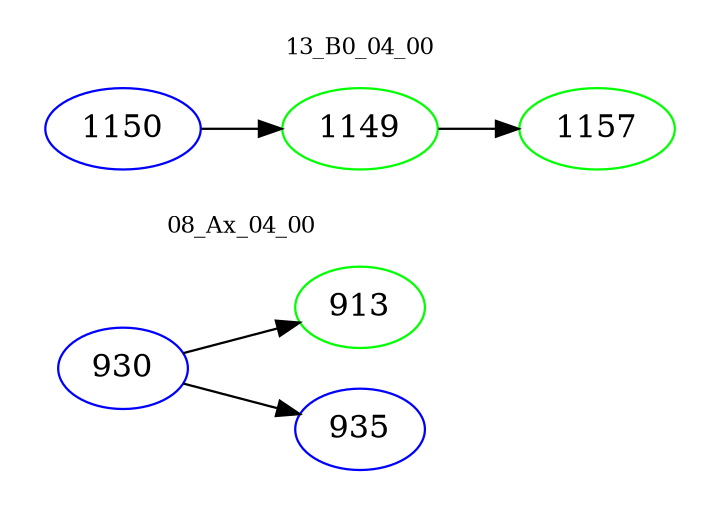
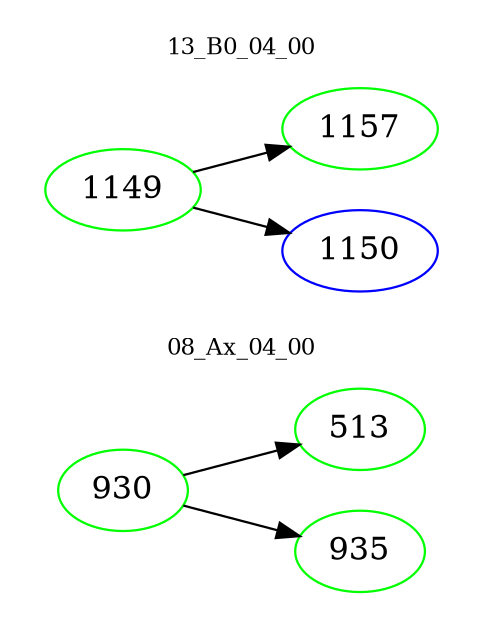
(230, 129) -> (230, 217)
(360, 307) -> (360, 429)
(123, 368) -> (123, 490)
(360, 429) -> (360, 551)
